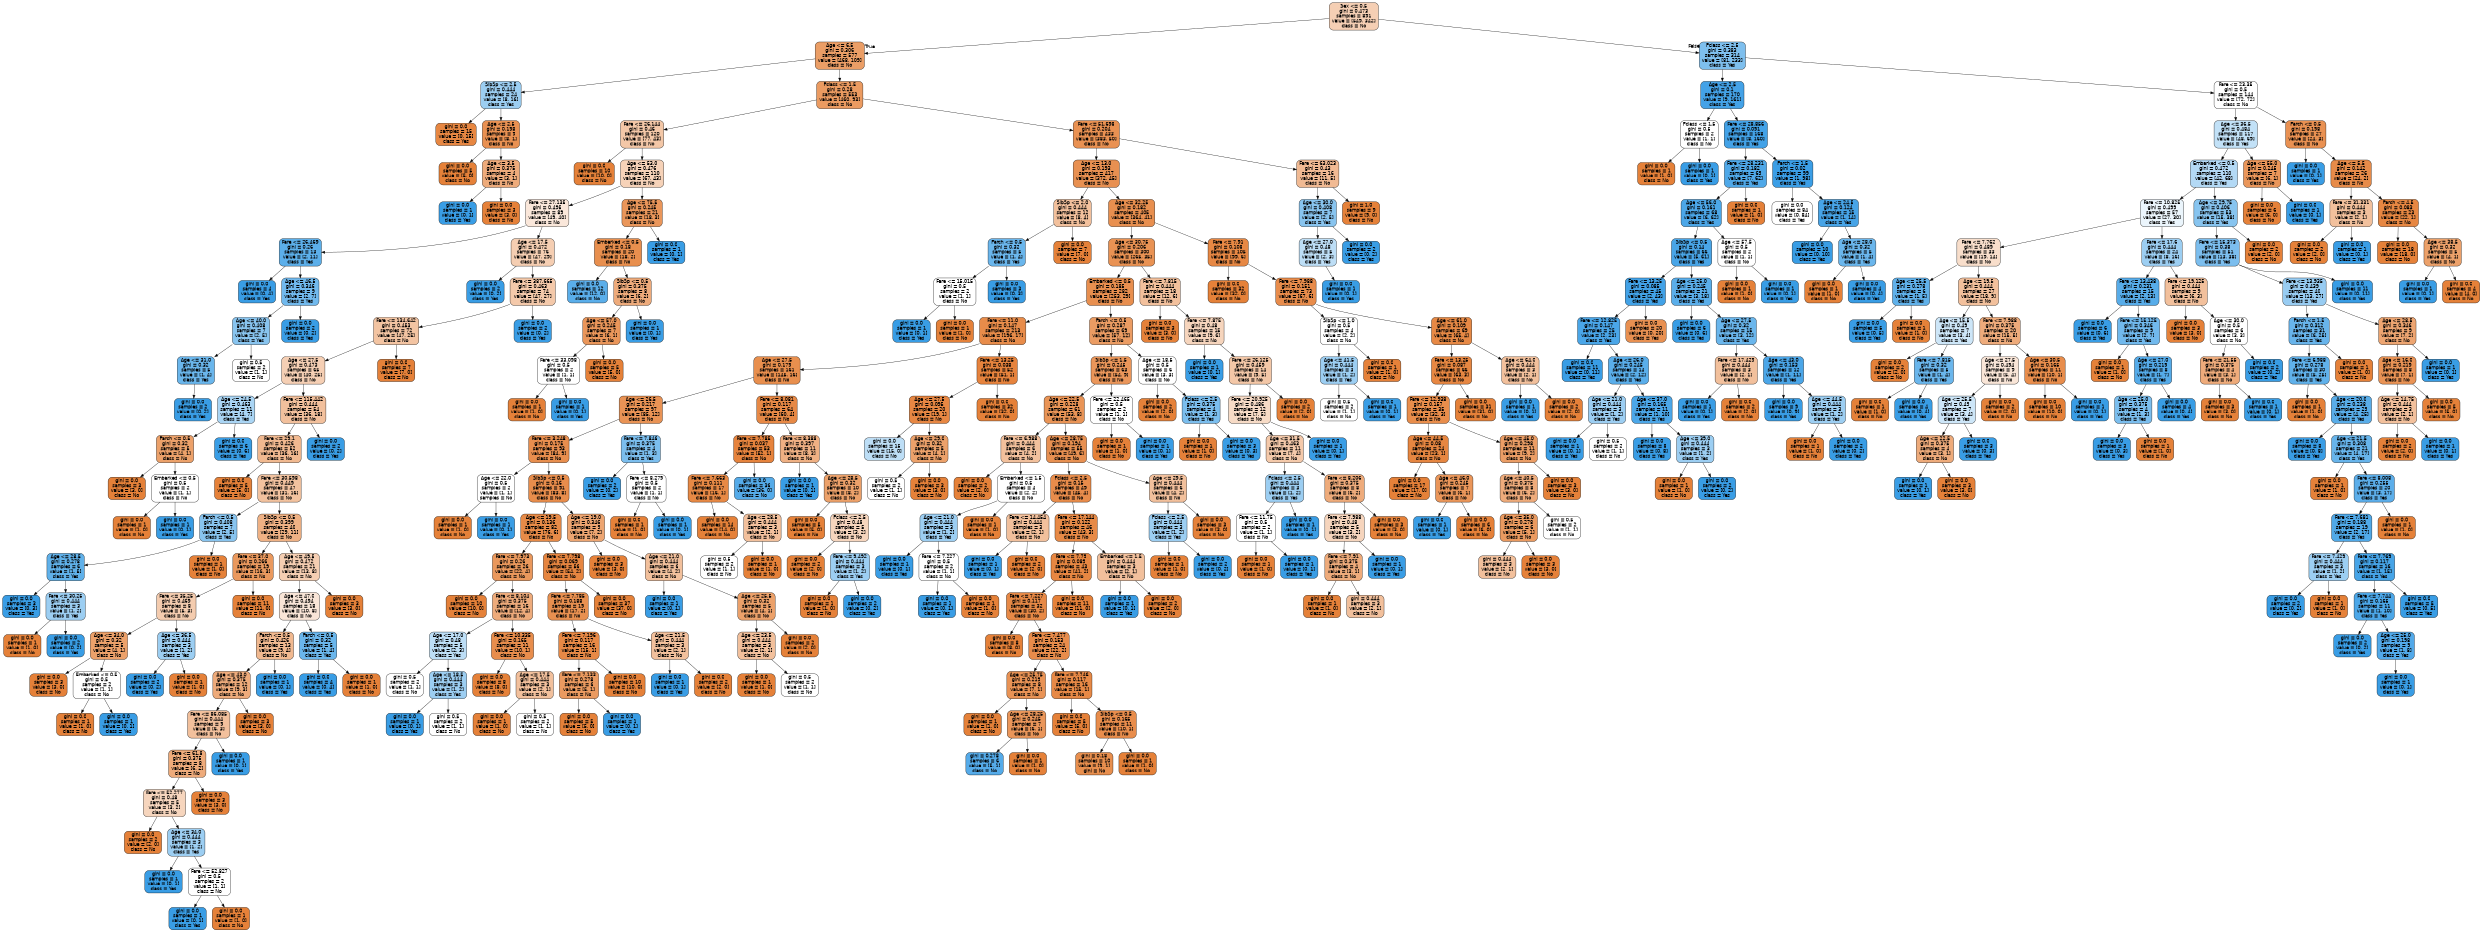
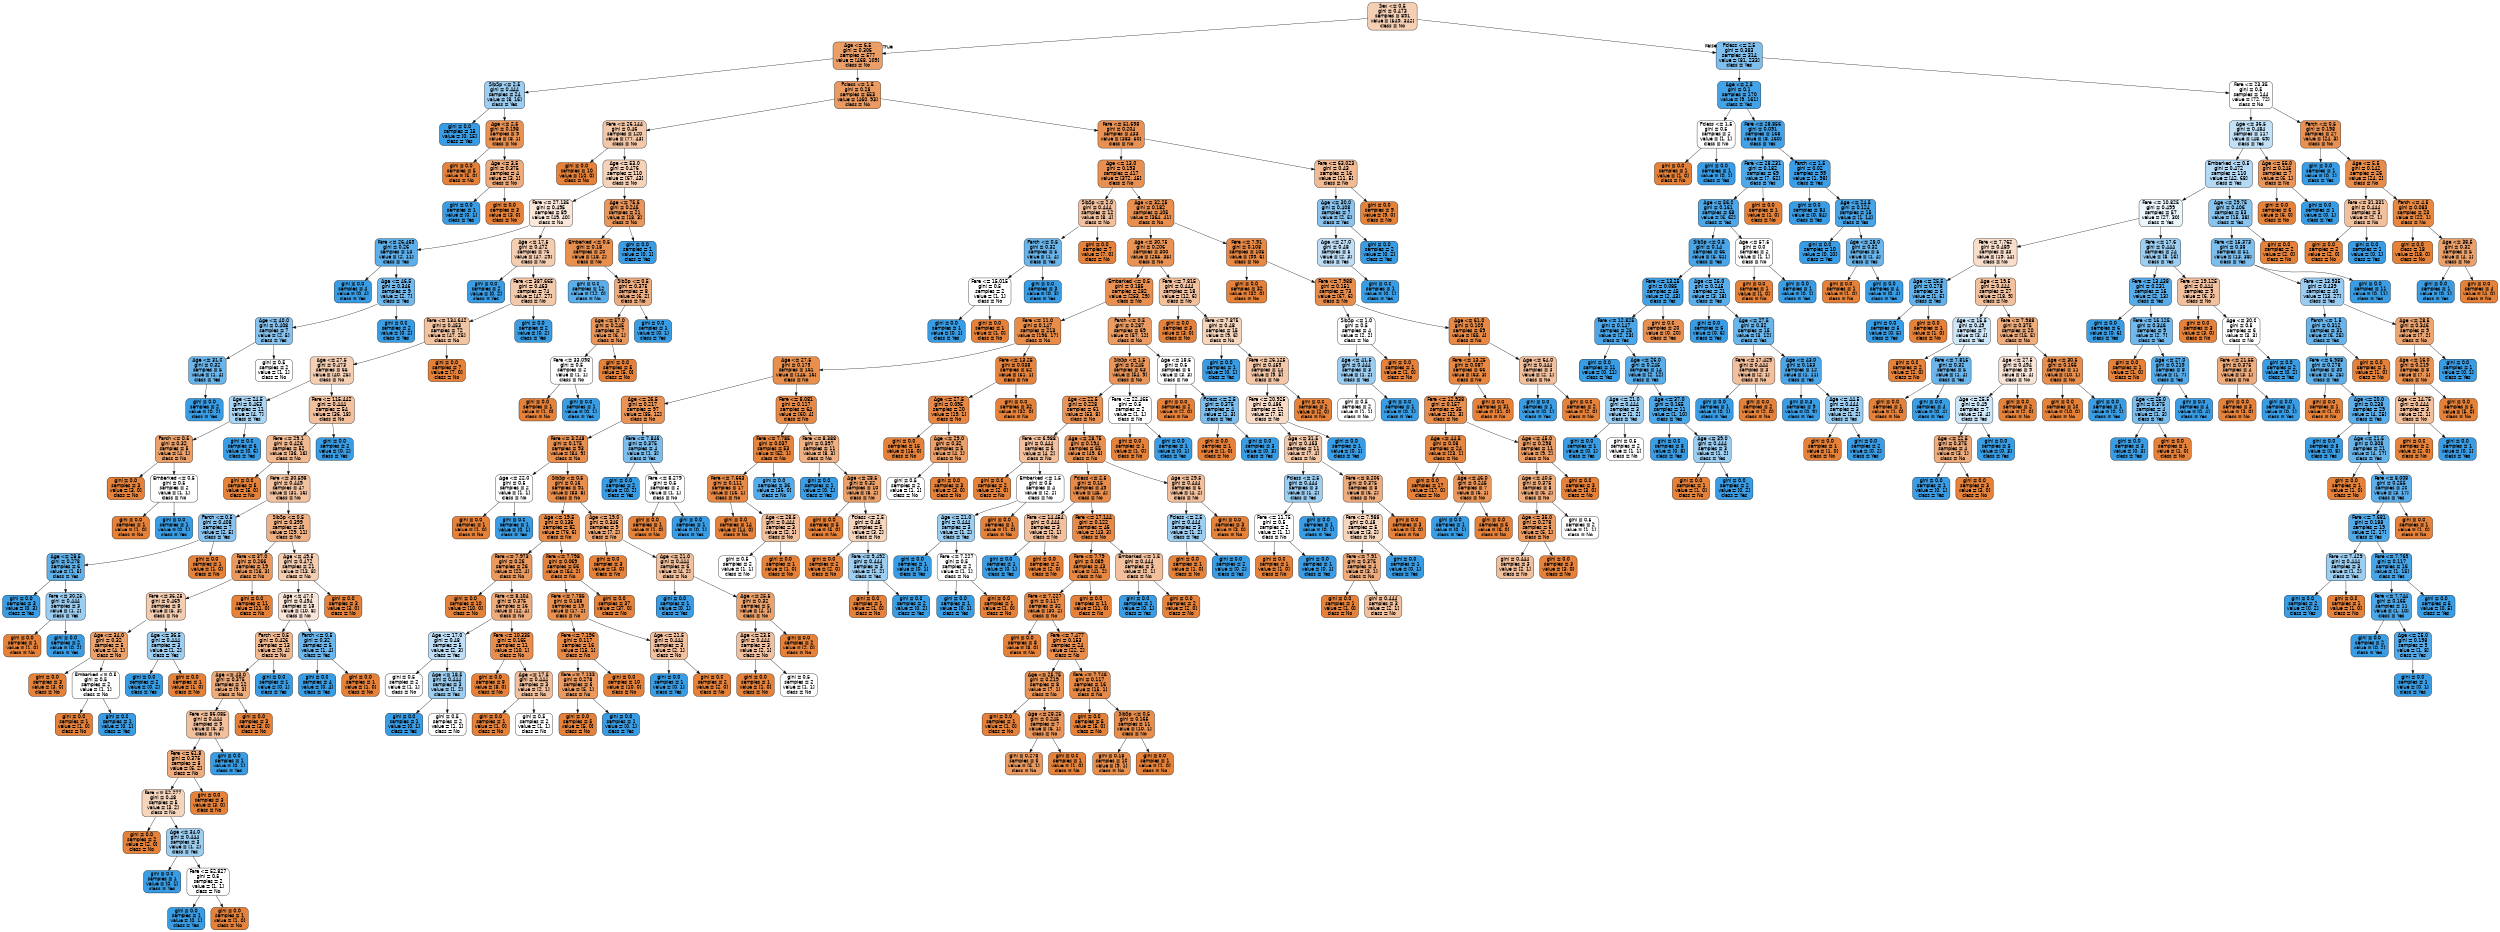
(456, 134) -> (460, 134)
(1361, 213) -> (1379, 213)
(1792, 213) -> (1809, 213)
(1737, 252) -> (1754, 252)
(2398, 252) -> (2413, 252)
(1784, 410) -> (1801, 410)
(884, 449) -> (904, 449)
(496, 488) -> (514, 488)
(985, 764) -> (1024, 764)
(1094, 764) -> (1111, 764)
